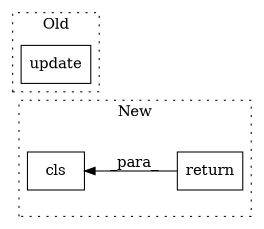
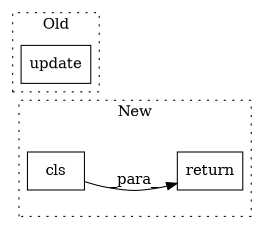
(136, 171) -> (125, 190)
